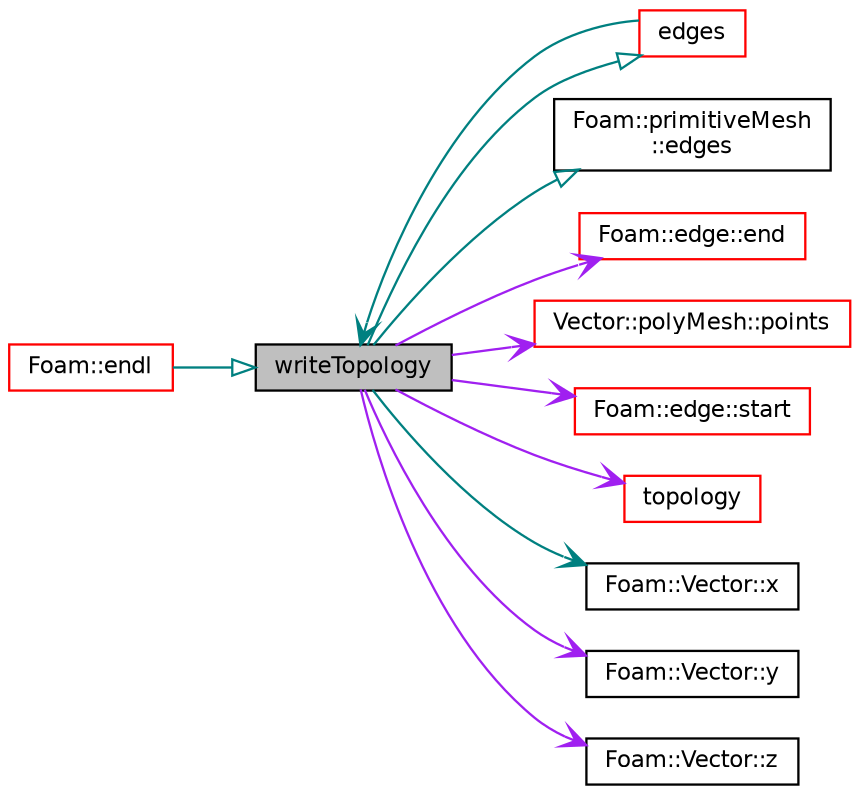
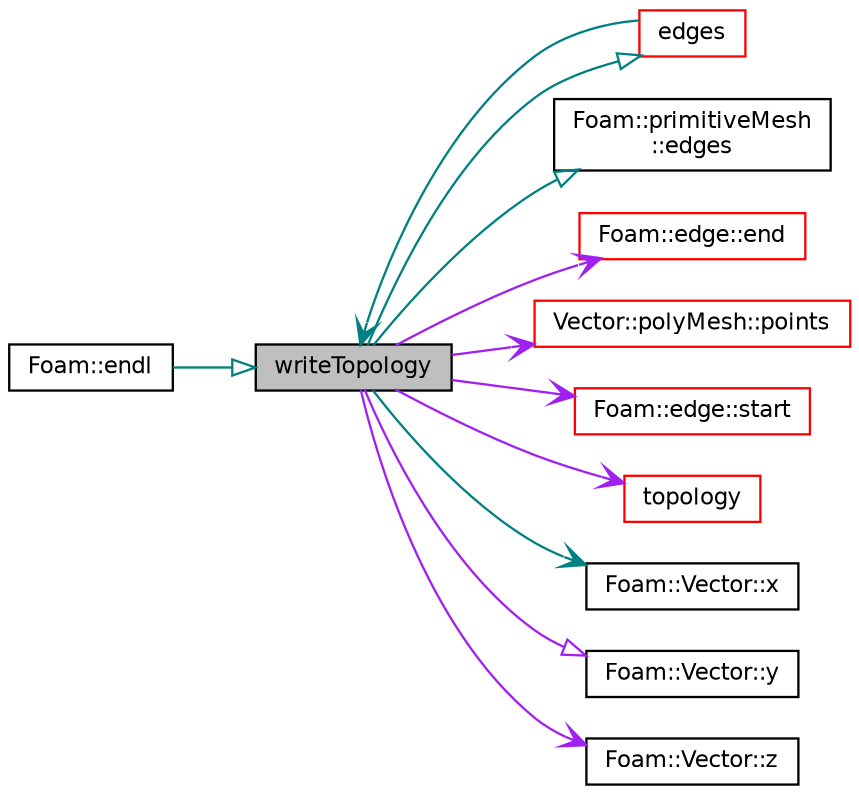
(91, 368) -> (91, 368)
(444, 535) -> (444, 535)
